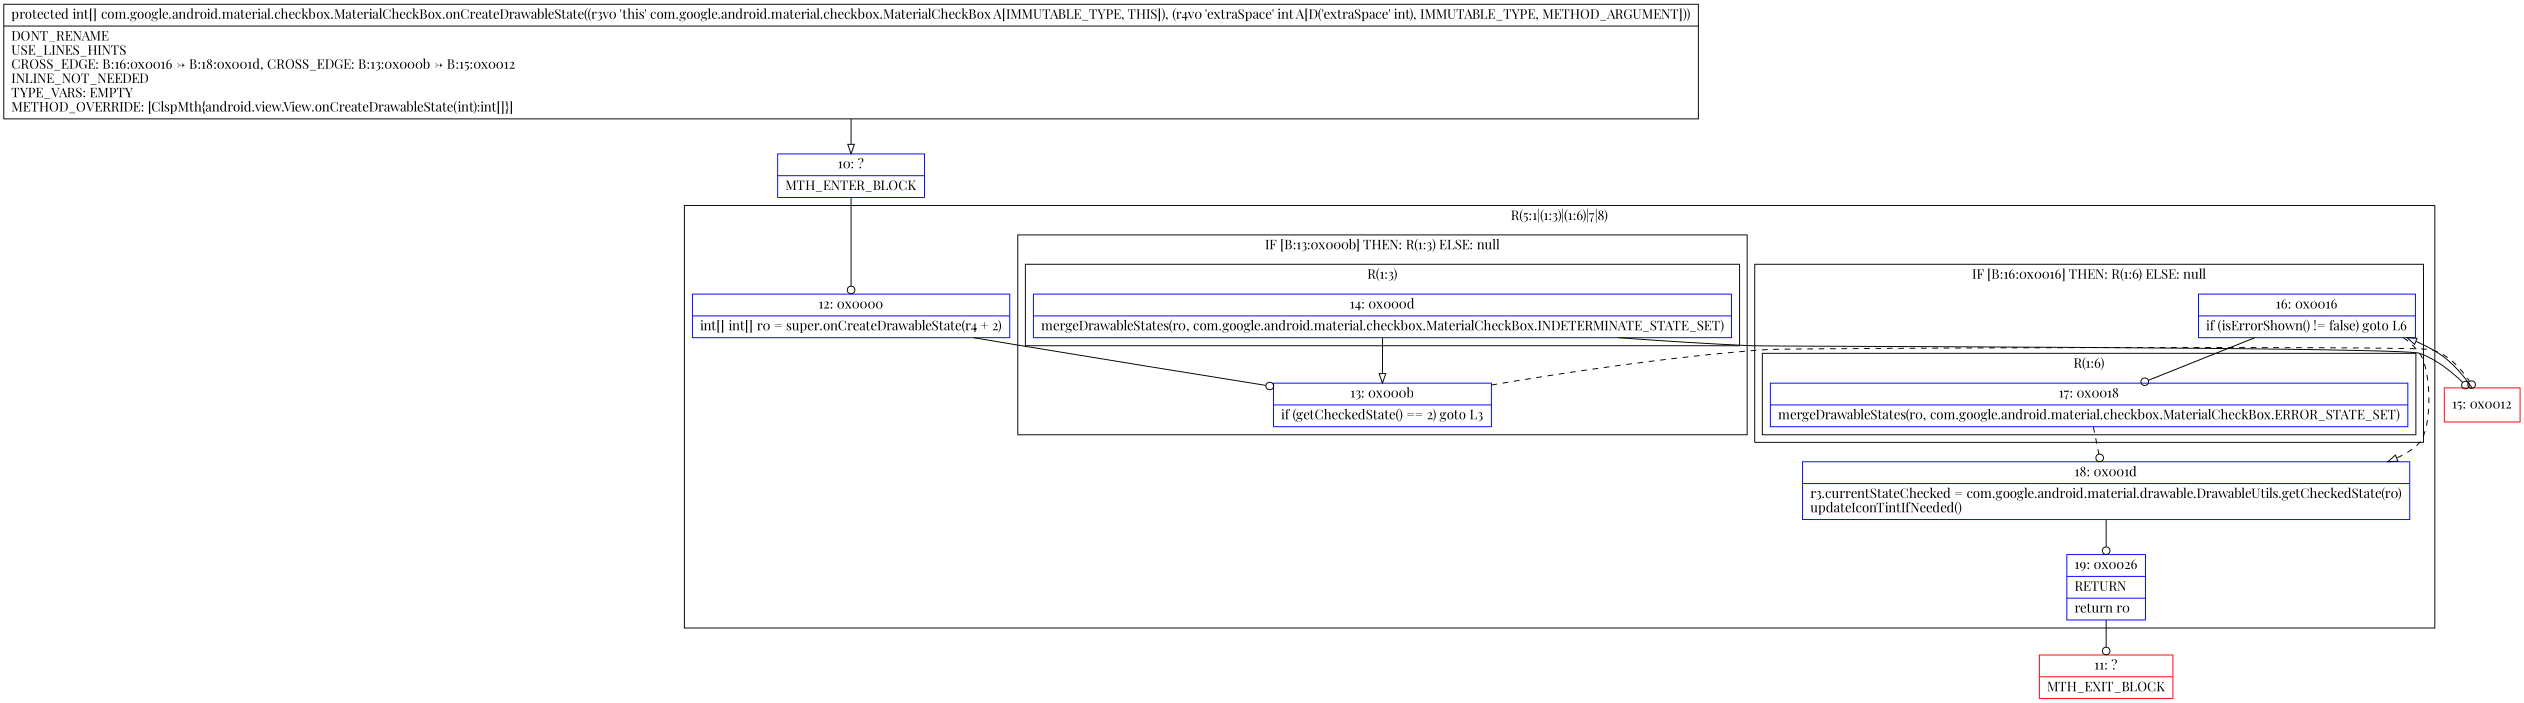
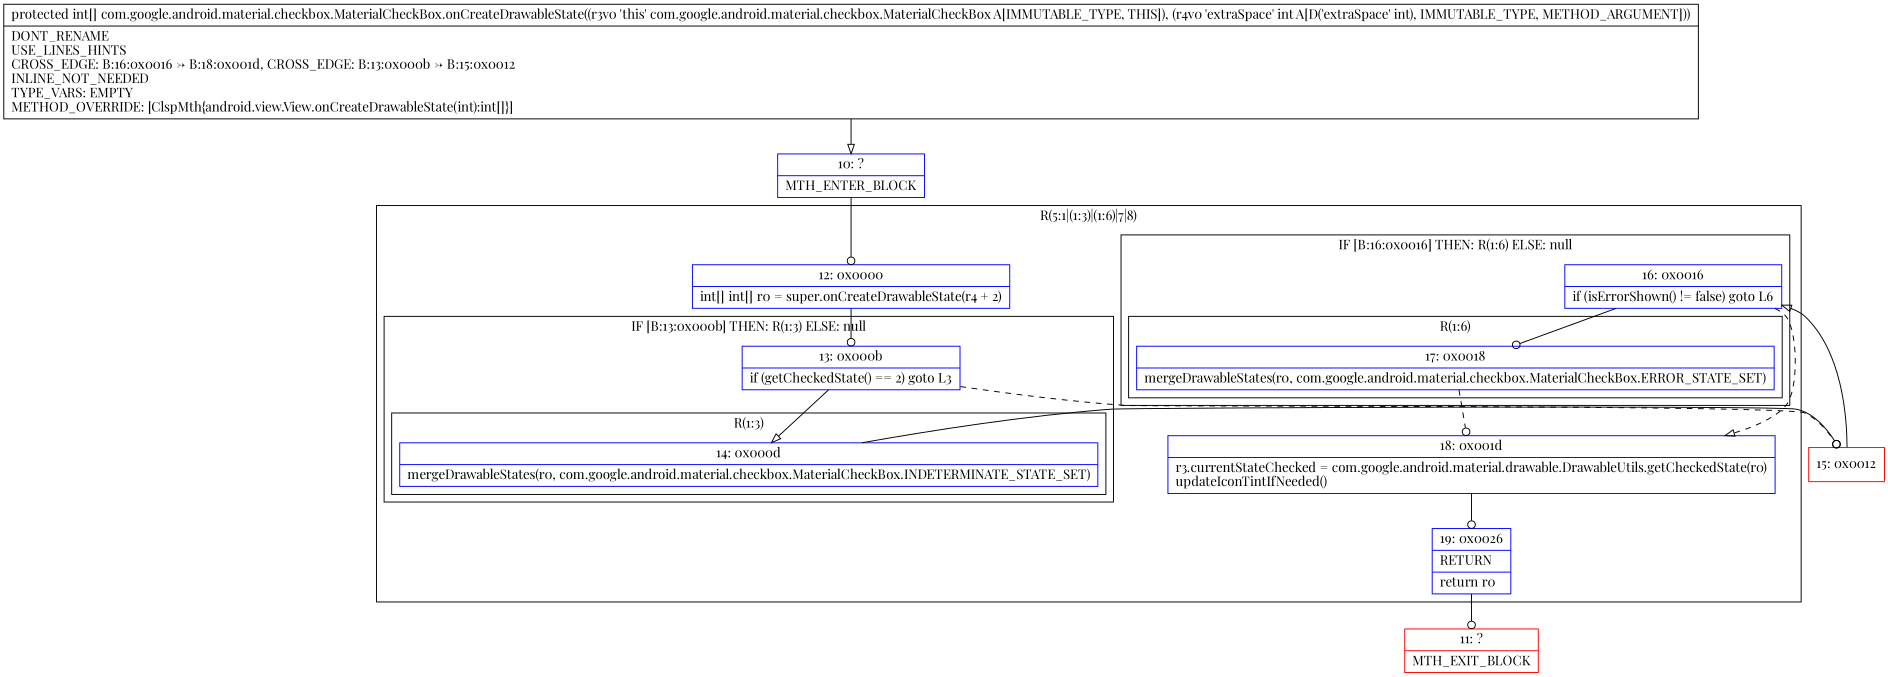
(1382, 356) -> (810, 407)
